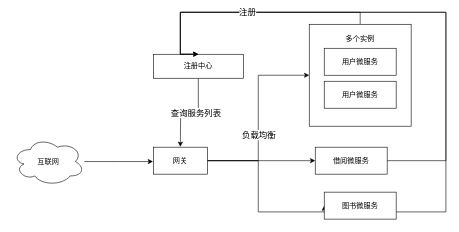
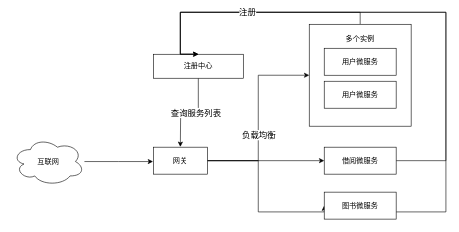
(351, 161) -> (360, 161)
